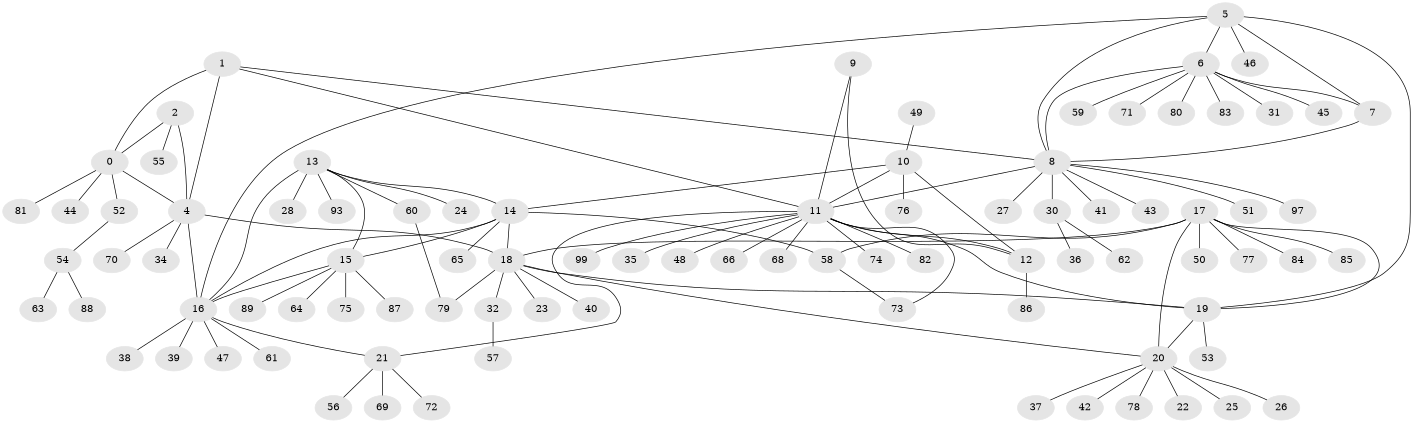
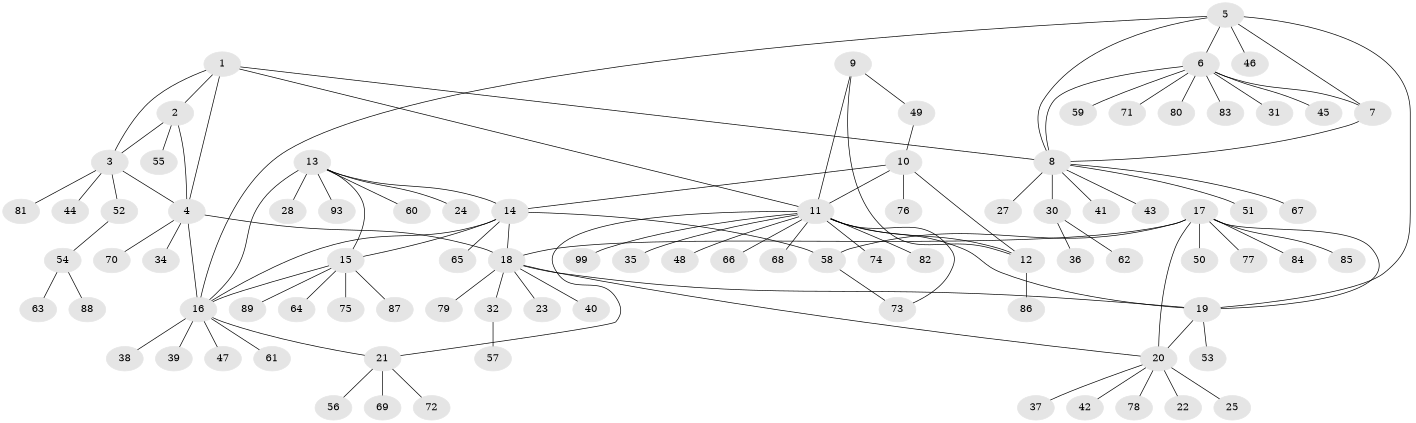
none -> (199, 89)
none -> (885, 89)
(110, 162) -> (110, 162)
(939, 186) -> none
(1298, 211) -> (1298, 211)
(428, 261) -> none
(1281, 408) -> none
